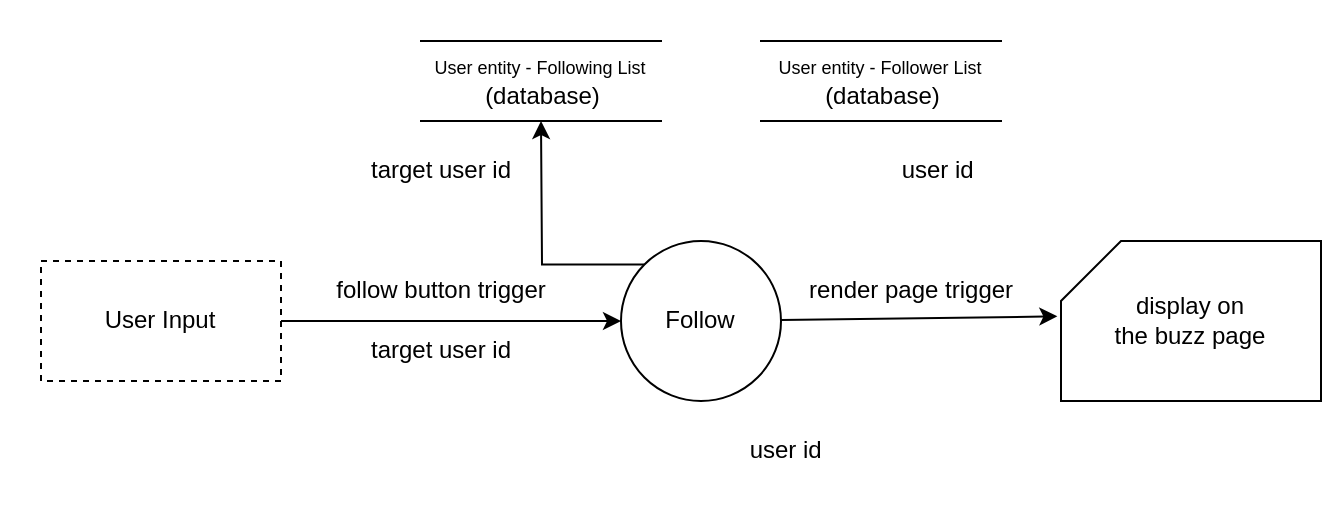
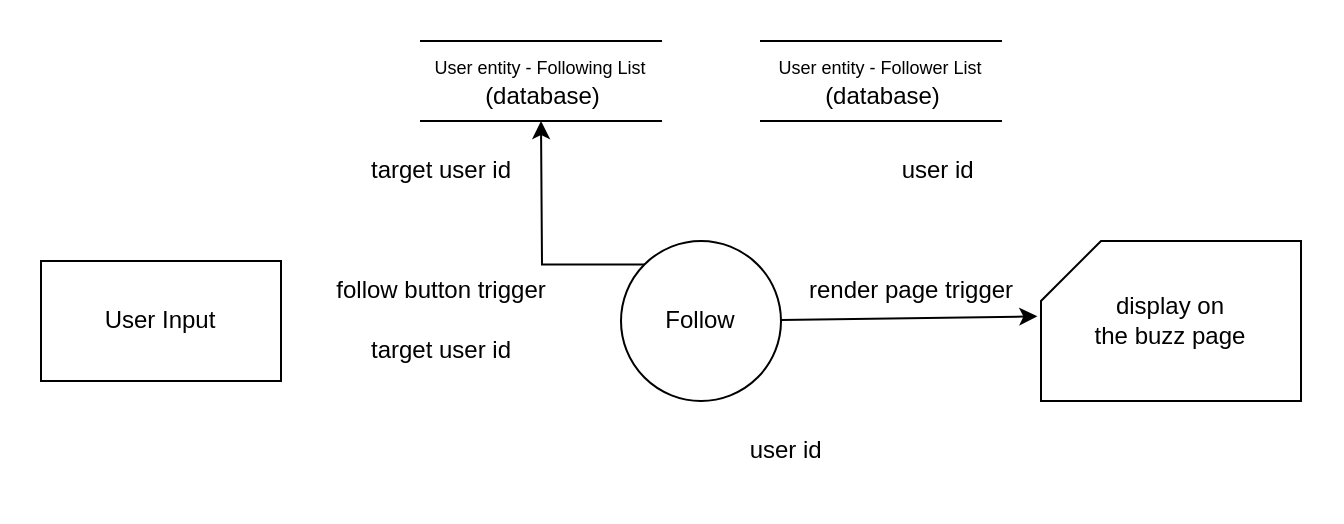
(161, 321) -> (161, 321)
(444, 321) -> none
(1191, 321) -> (1171, 321)
